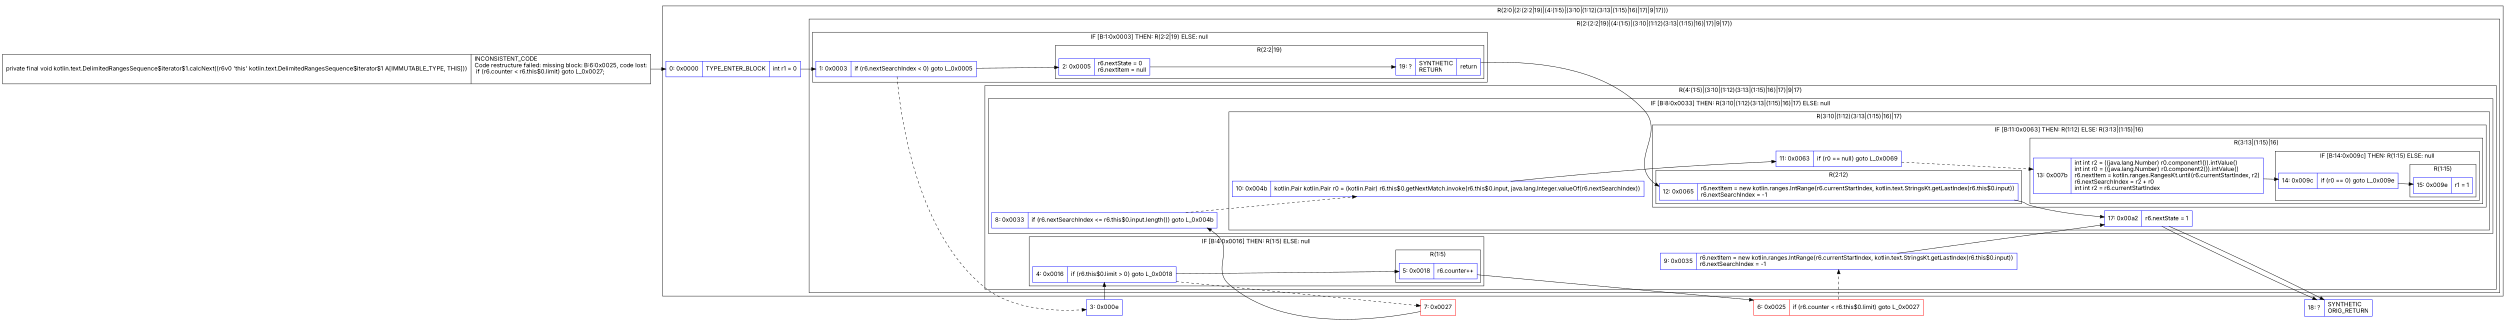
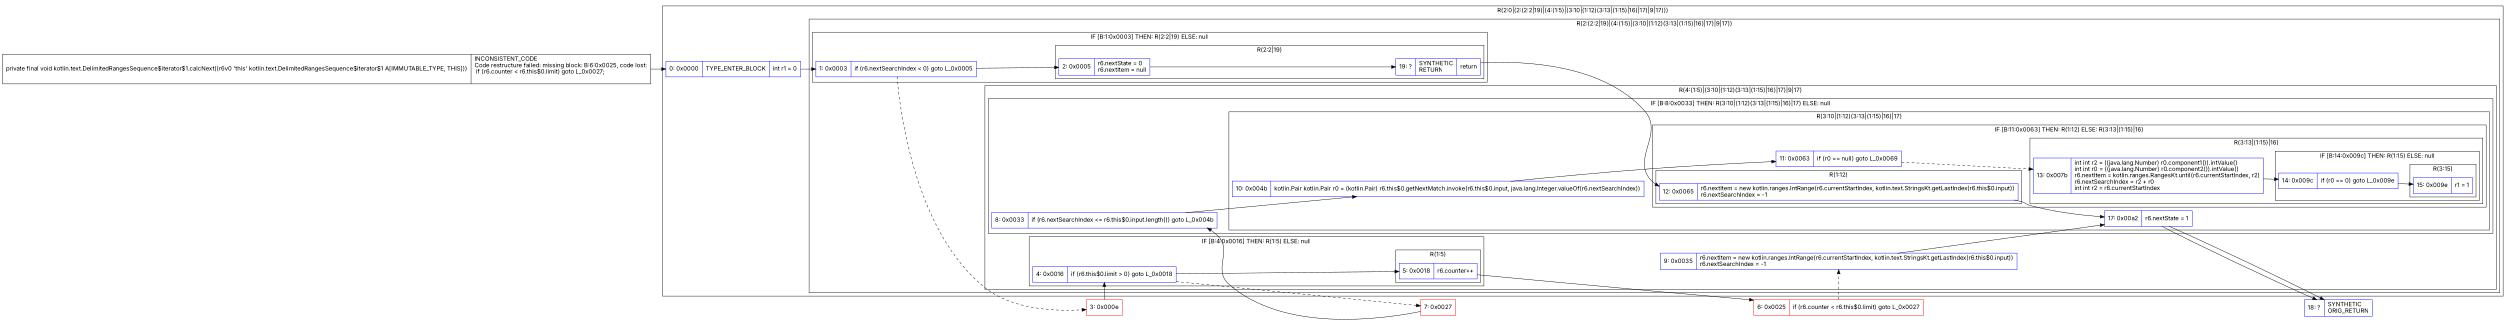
(2443, 169) -> (2443, 169)
(1839, 175) -> (1839, 175)
(1269, 205) -> (1269, 205)
(1104, 308) -> (1104, 308)
